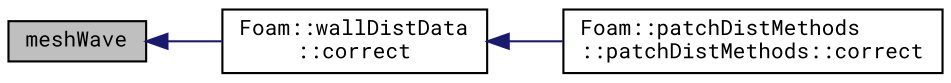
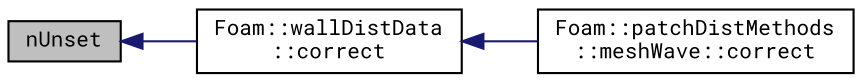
(77, 41) -> (65, 41)
(753, 41) -> (696, 41)
